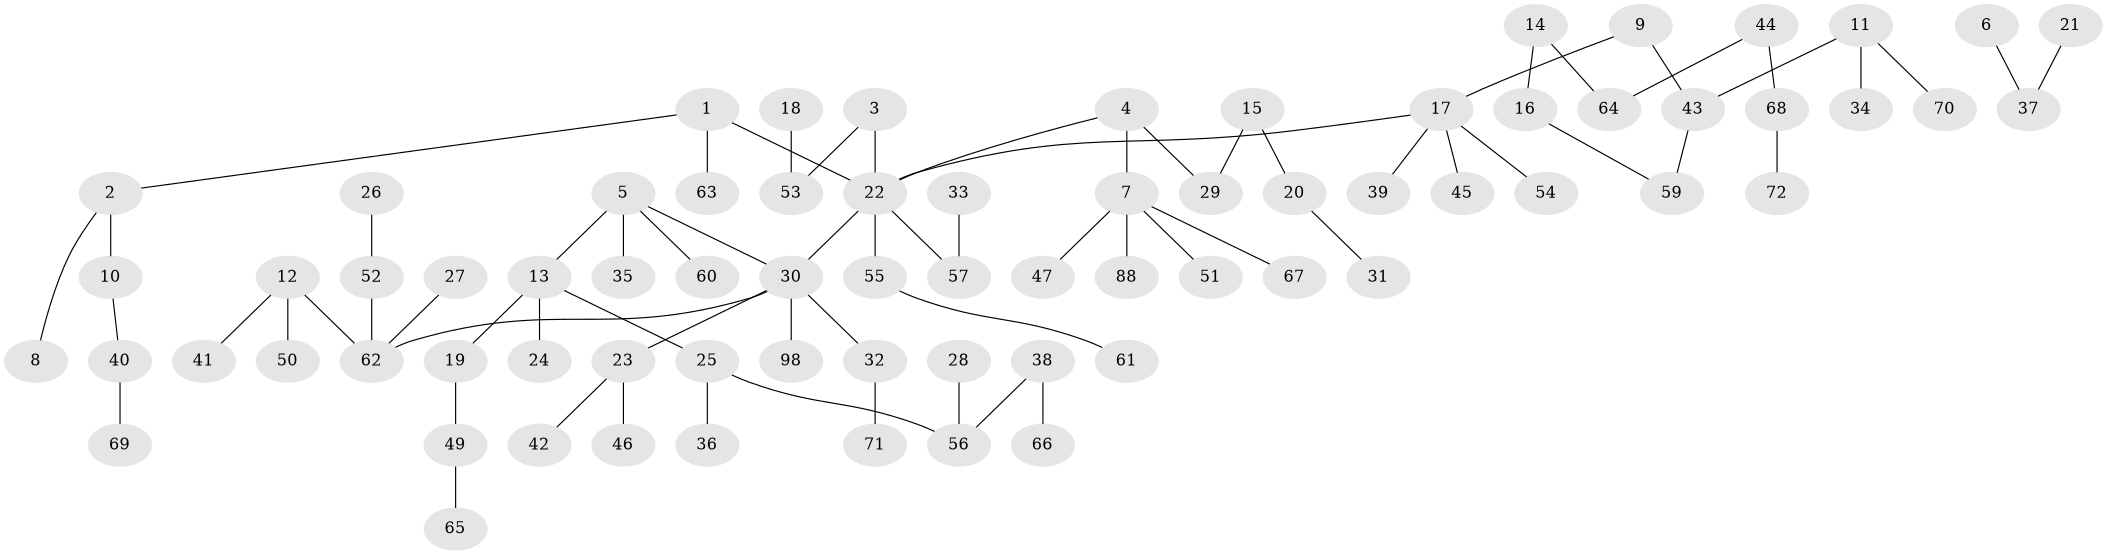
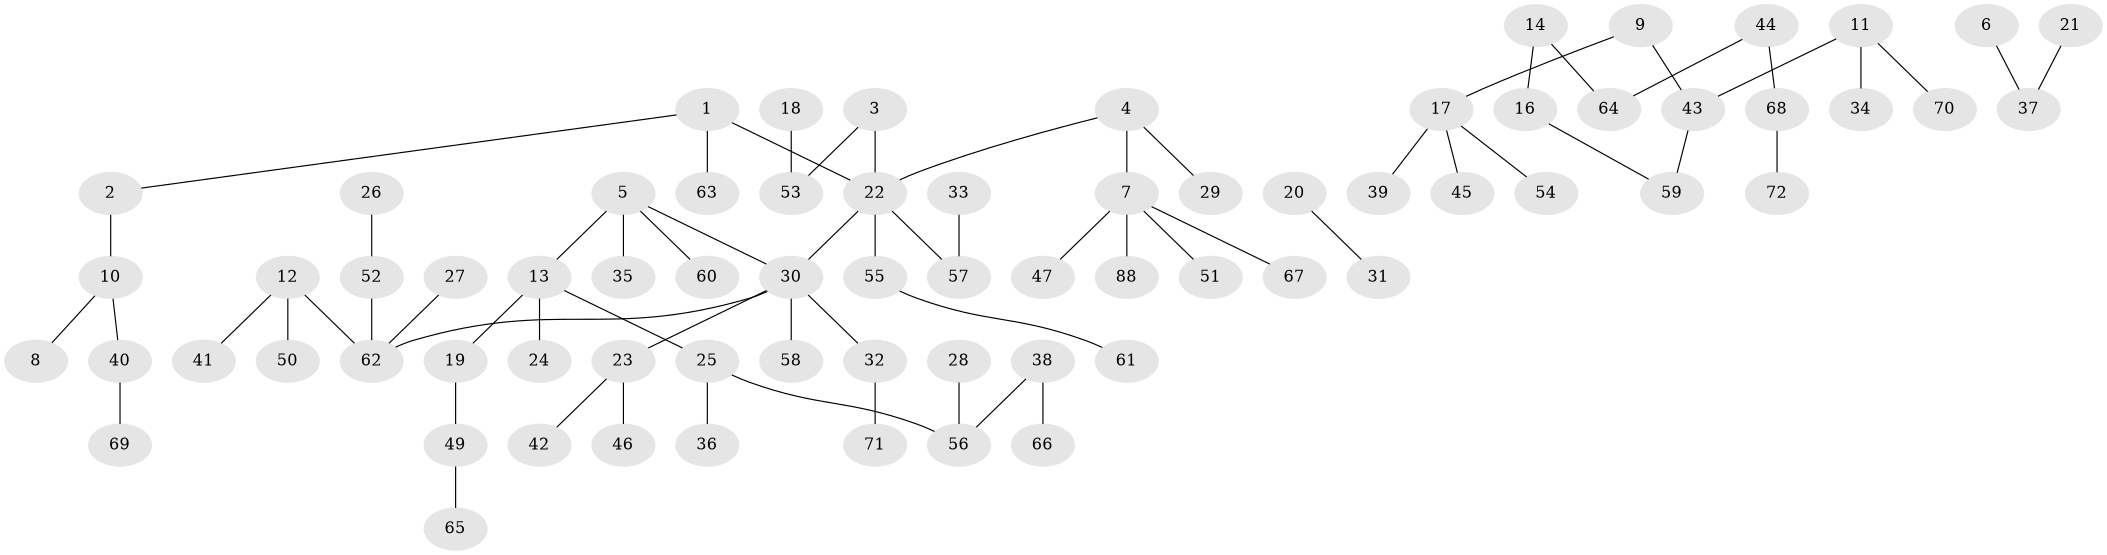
(1253, 110) -> none
(1140, 141) -> none
(61, 273) -> (73, 319)
(791, 361) -> (791, 361)
